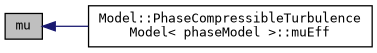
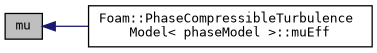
(230, 26) -> (230, 26)
